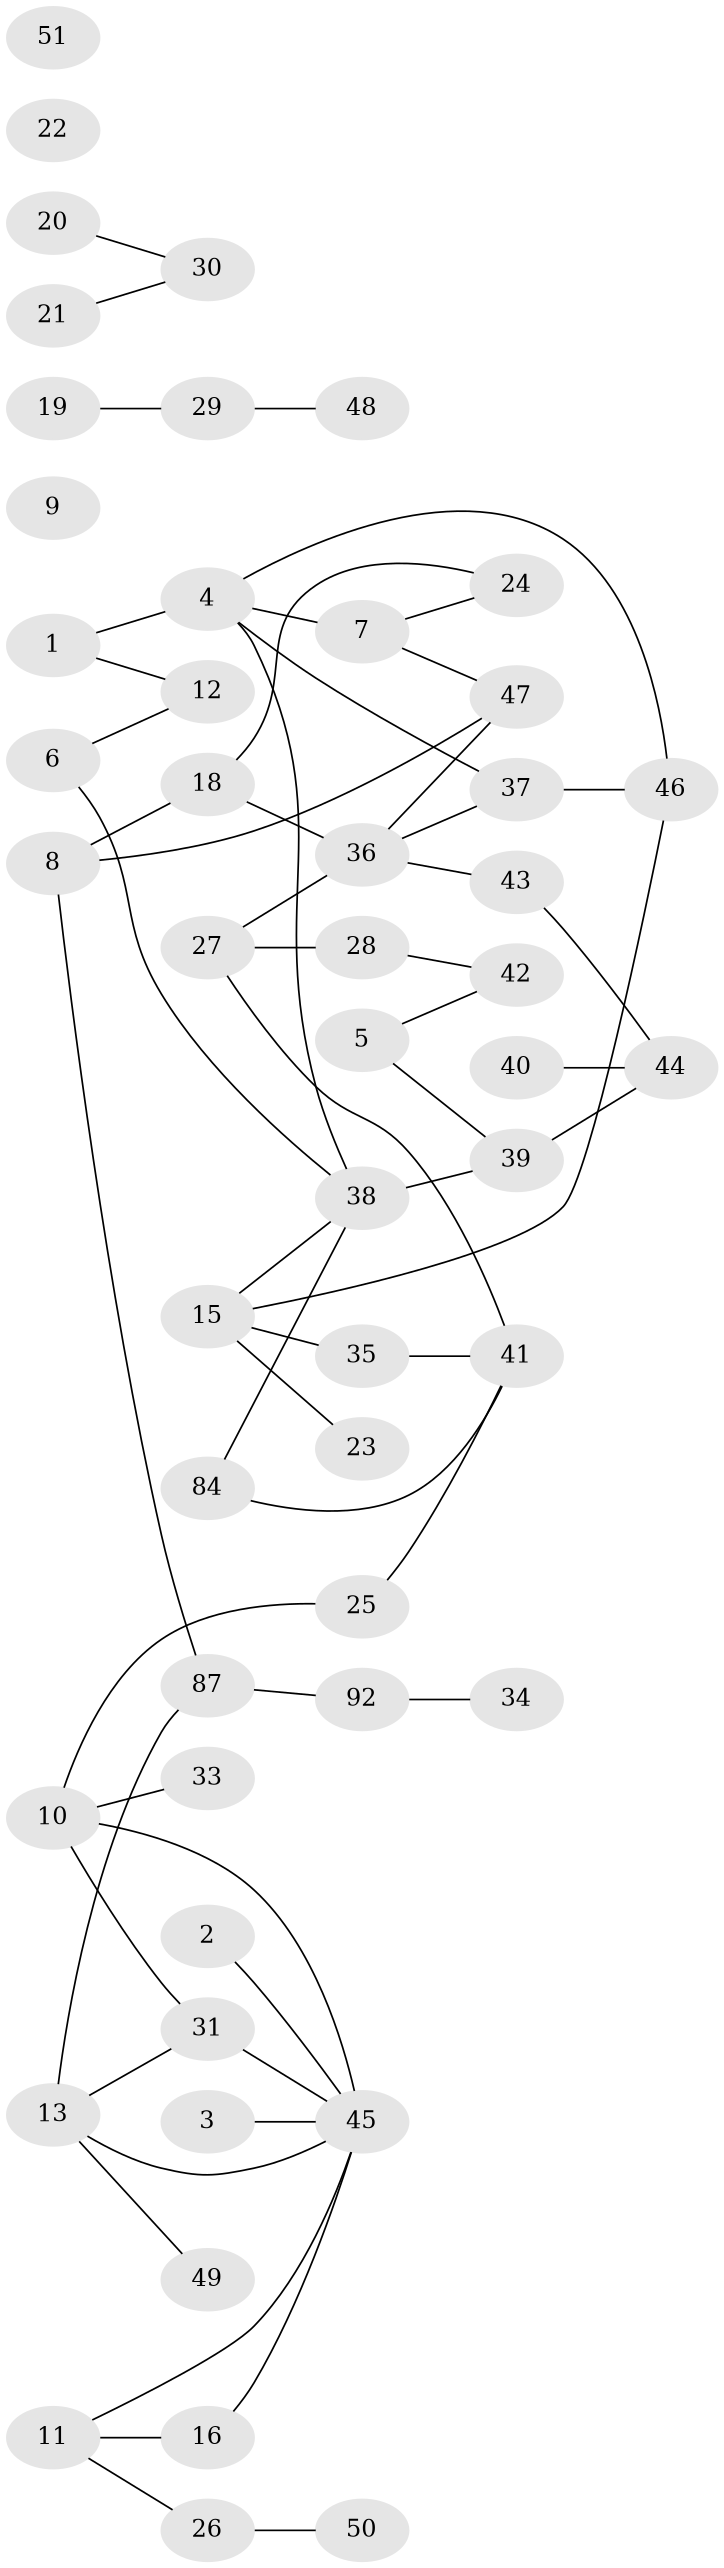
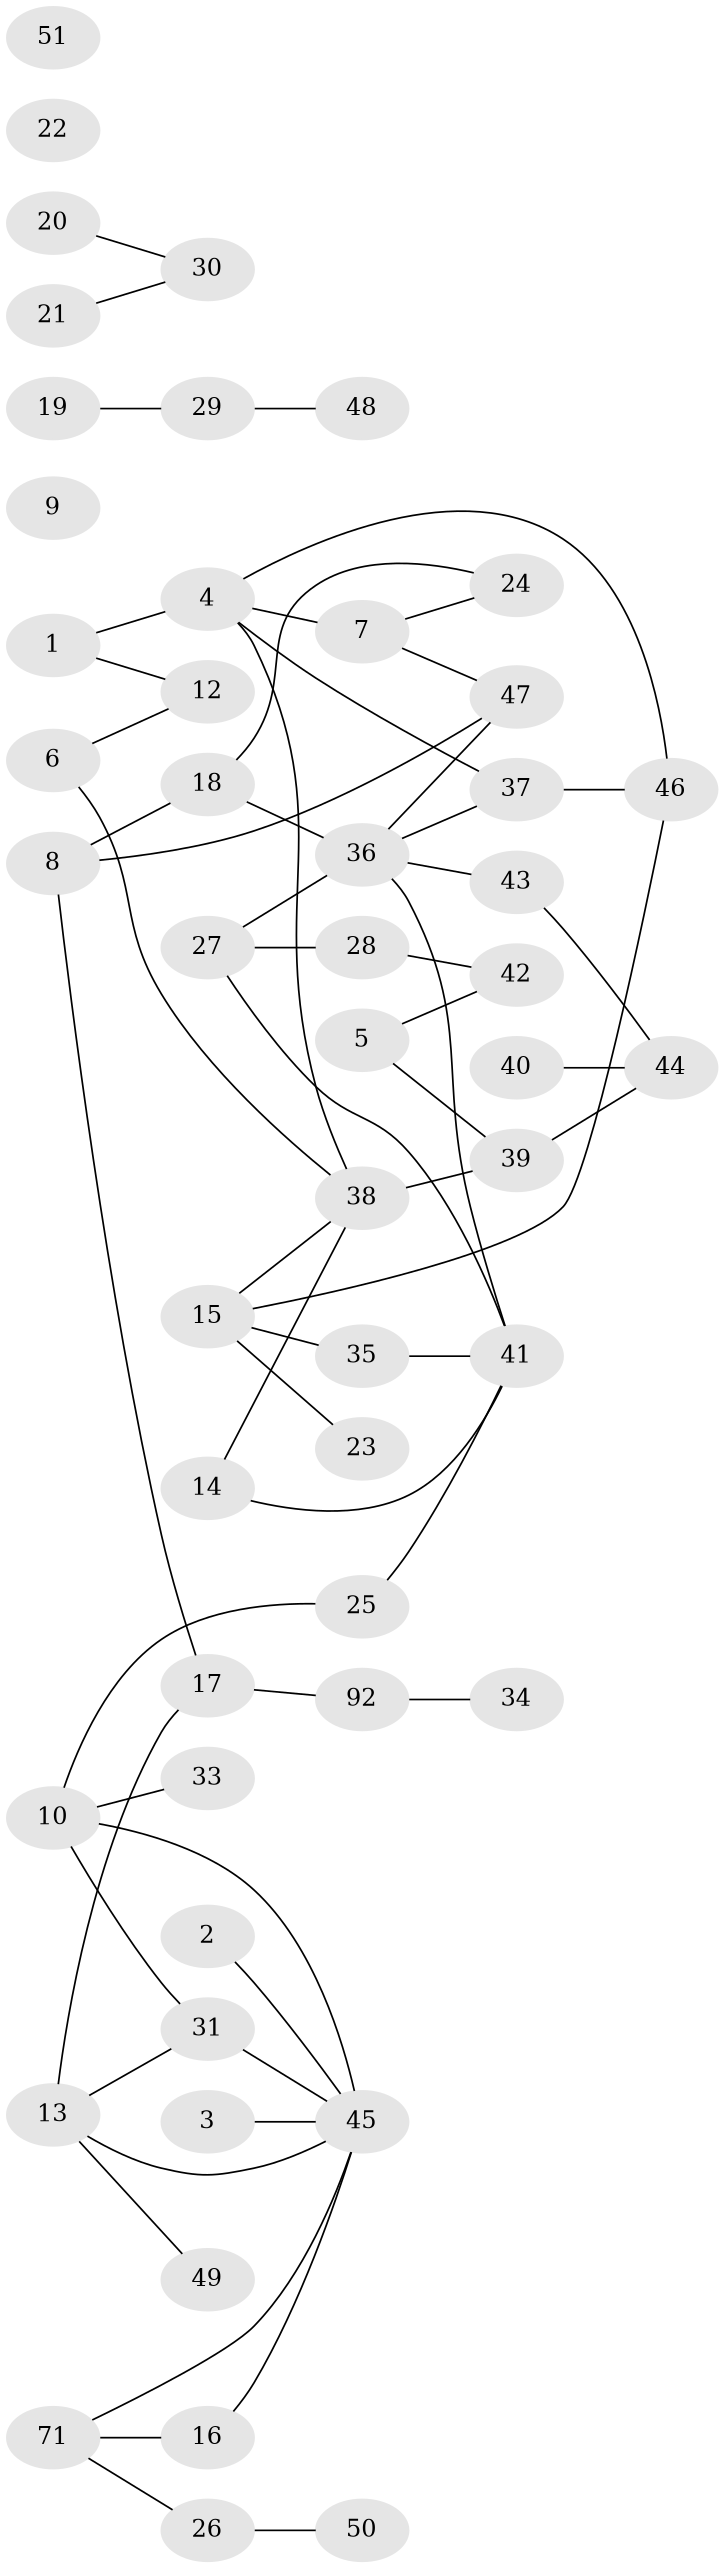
none -> (453, 1088)
(208, 1488) -> (208, 1488)
(208, 1686) -> (208, 1686)
(53, 2438) -> (53, 2438)
